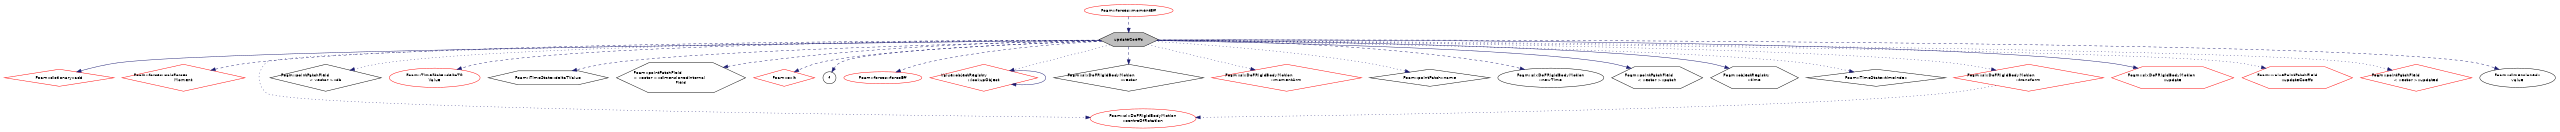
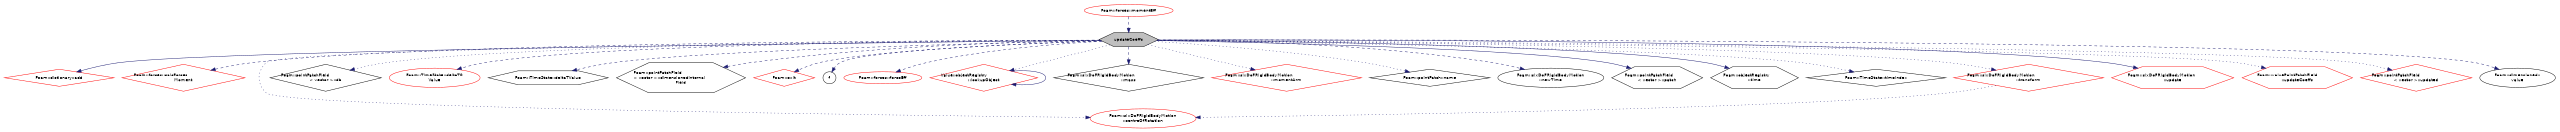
(1129, 78) -> (1129, 78)
